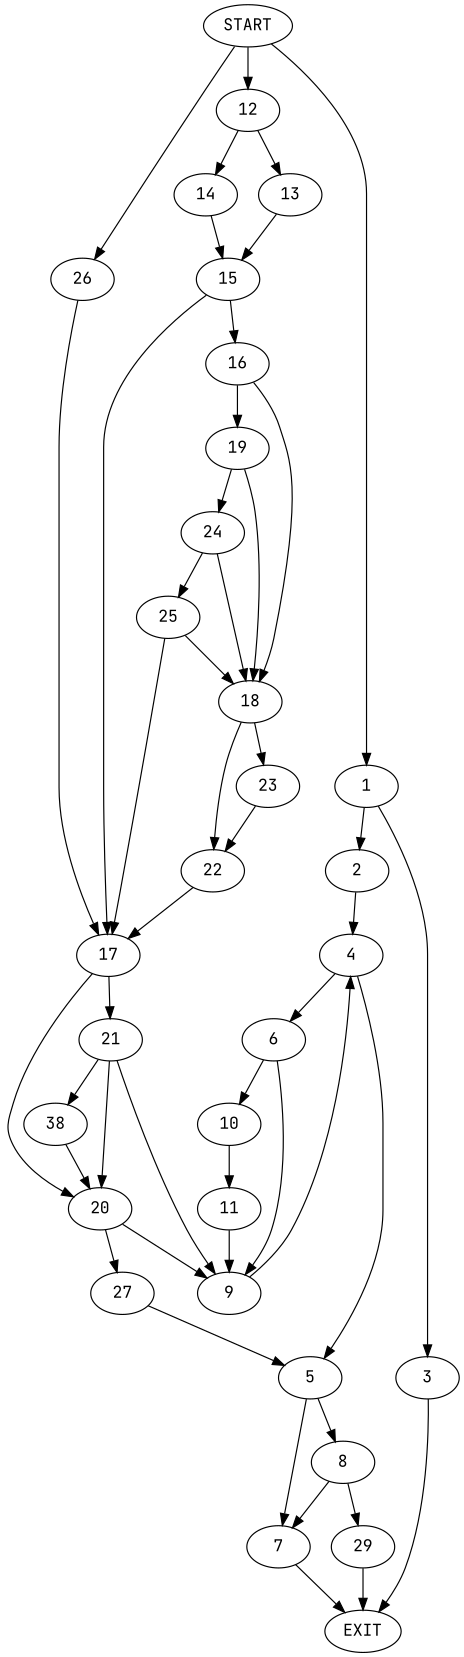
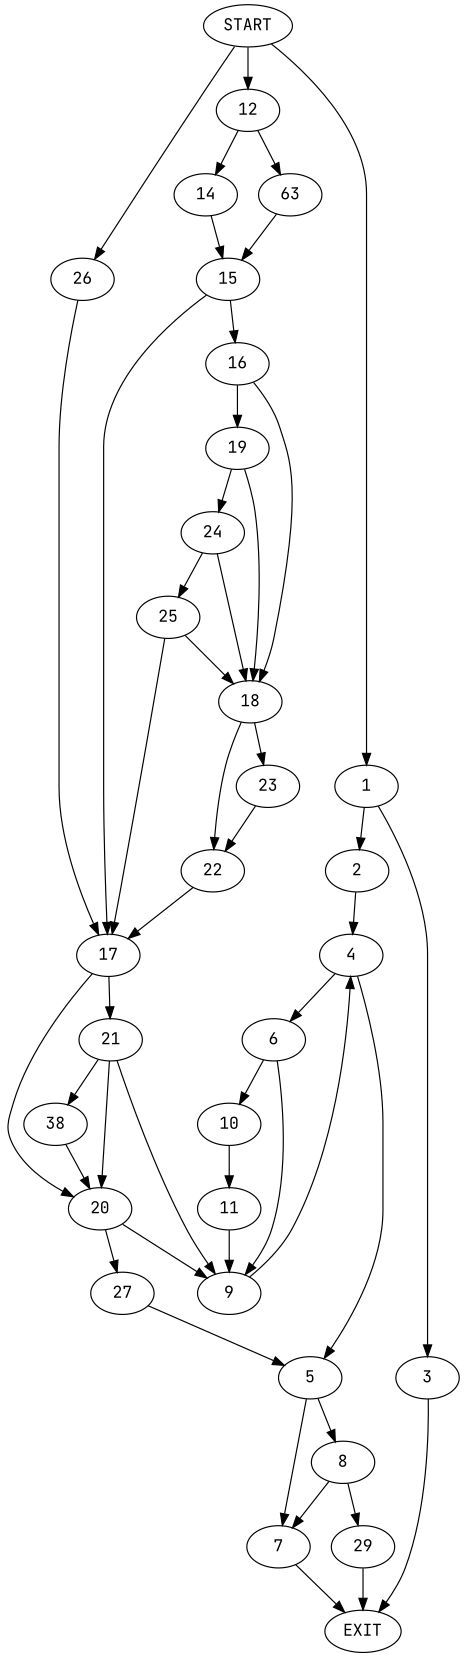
(290, 195) -> (290, 195)
